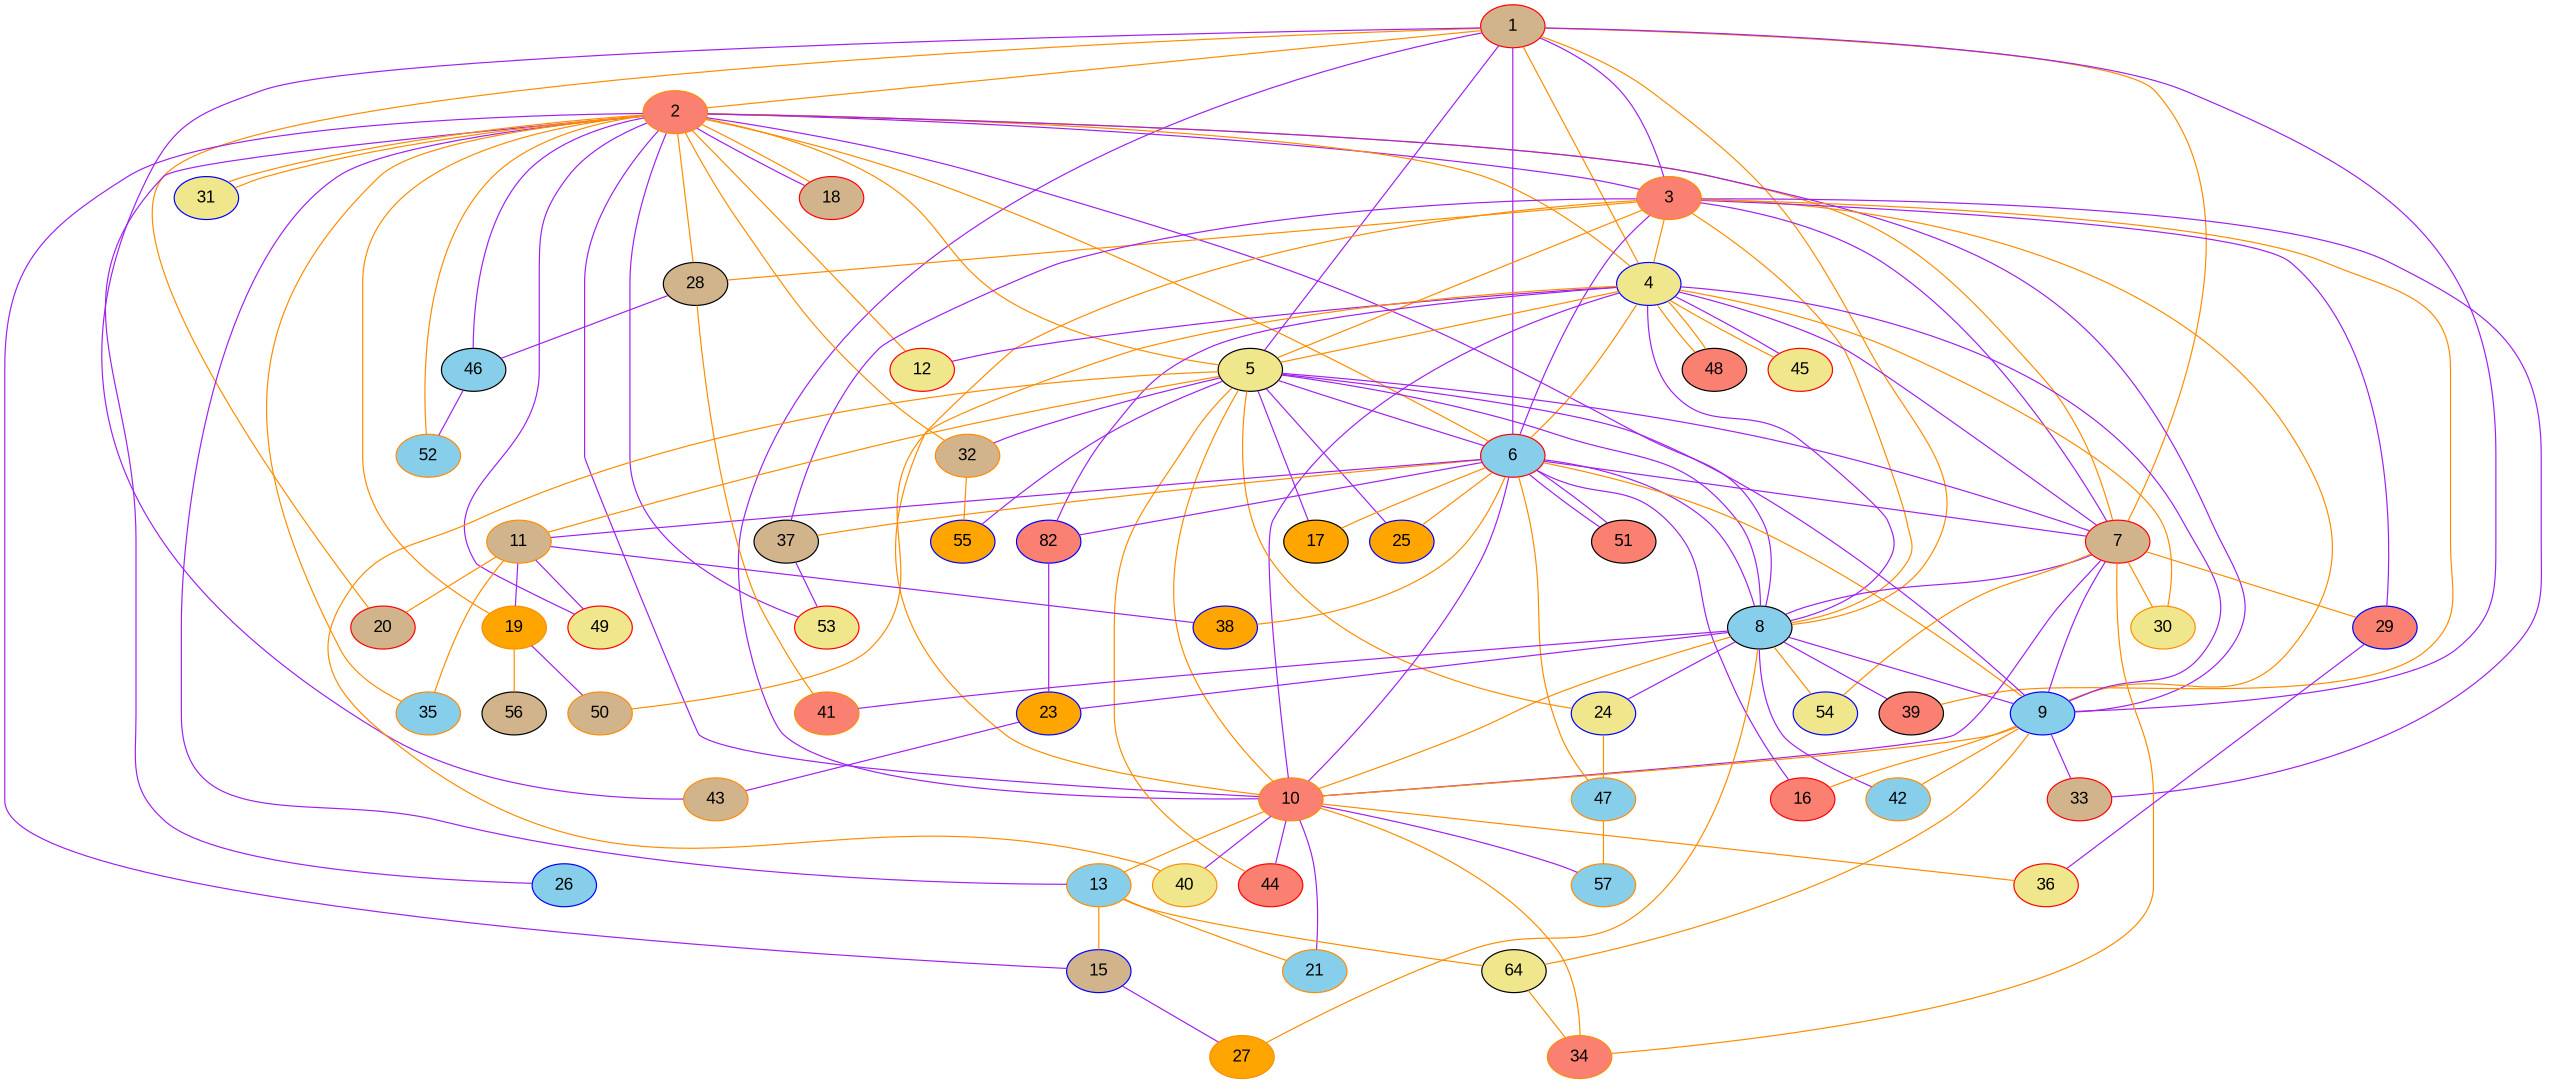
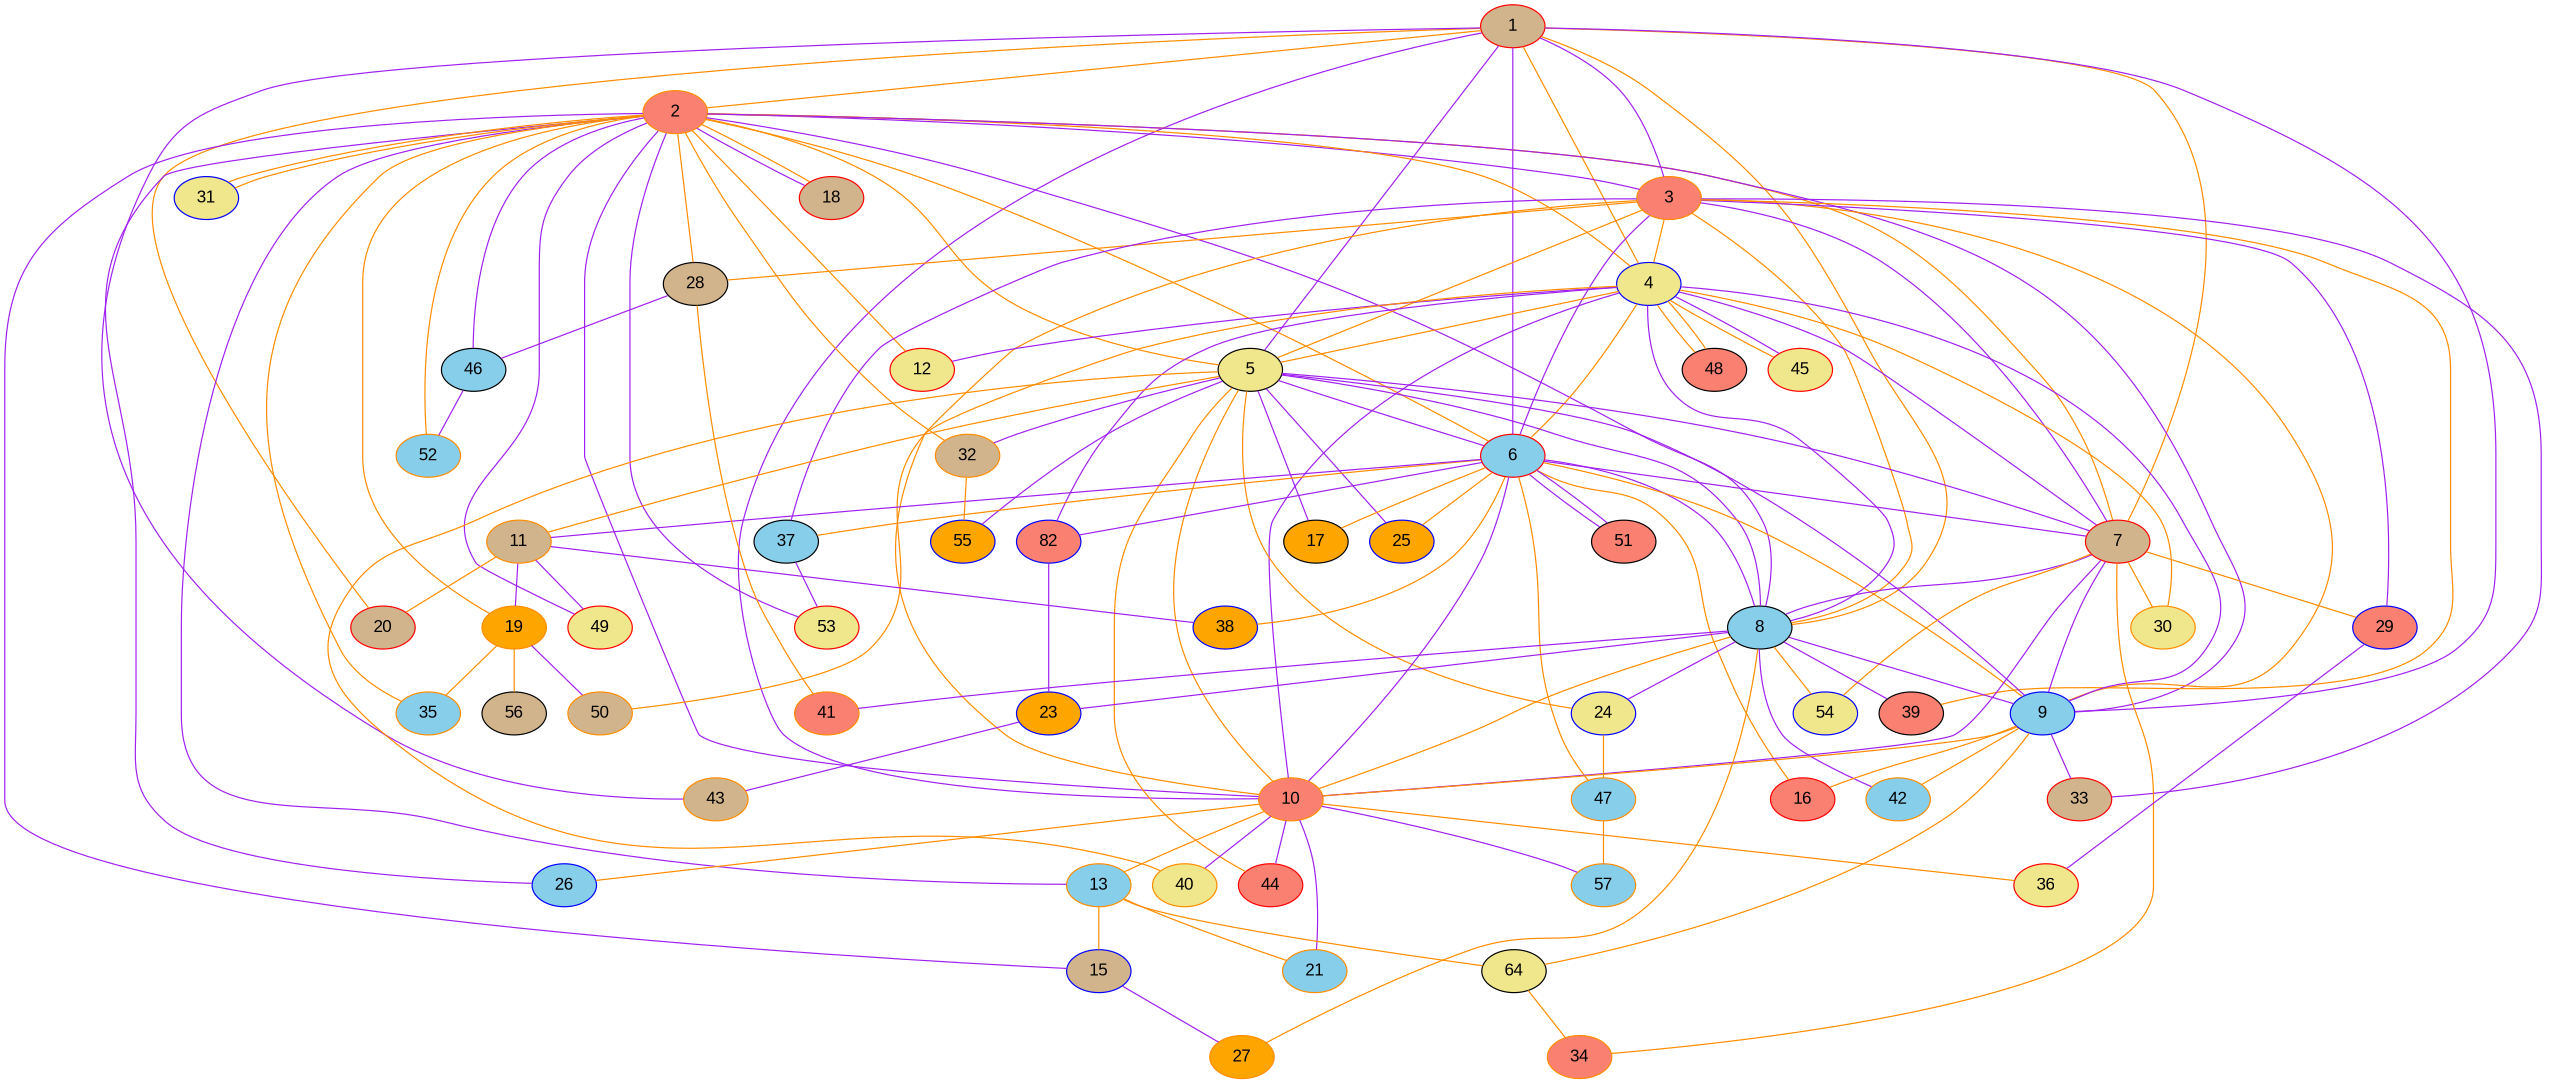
(786, 542) -> (786, 542)
(1700, 585) -> (1700, 585)
(462, 623) -> (471, 670)
(1488, 885) -> (911, 844)
